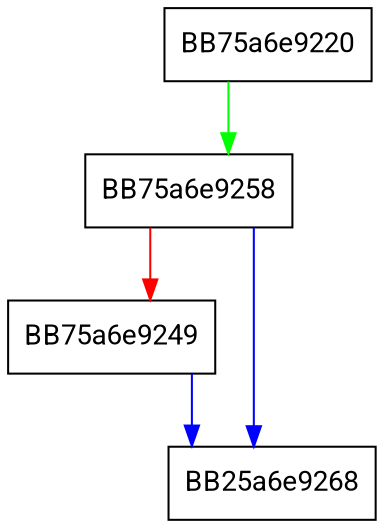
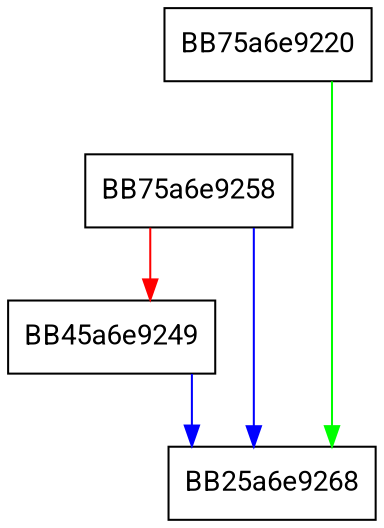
(228, 107) -> (332, 254)
(112, 337) -> (112, 337)
